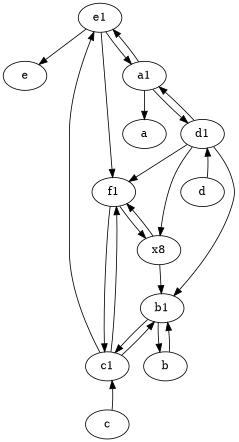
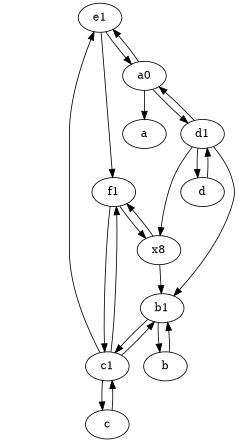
(25, 76) -> none
(144, 76) -> (144, 76)
(162, 161) -> (197, 159)
none -> (102, 391)
